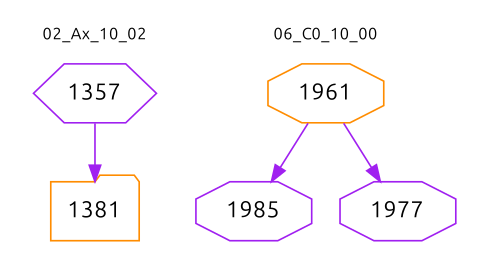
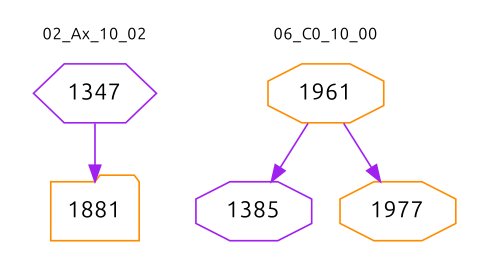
(95, 93) -> (95, 93)
(95, 211) -> (95, 211)
(254, 211) -> (254, 211)
(398, 211) -> (398, 211)
